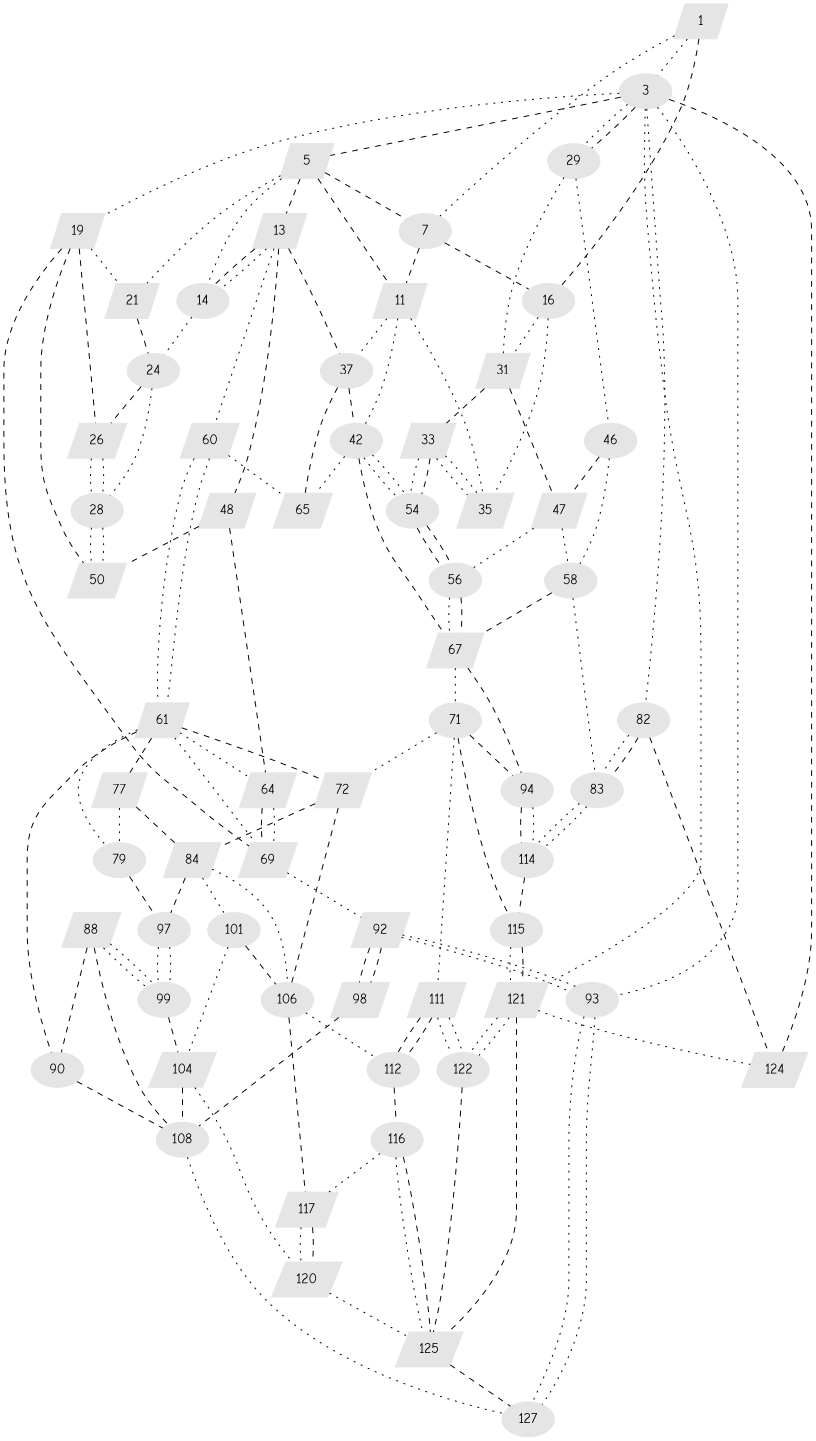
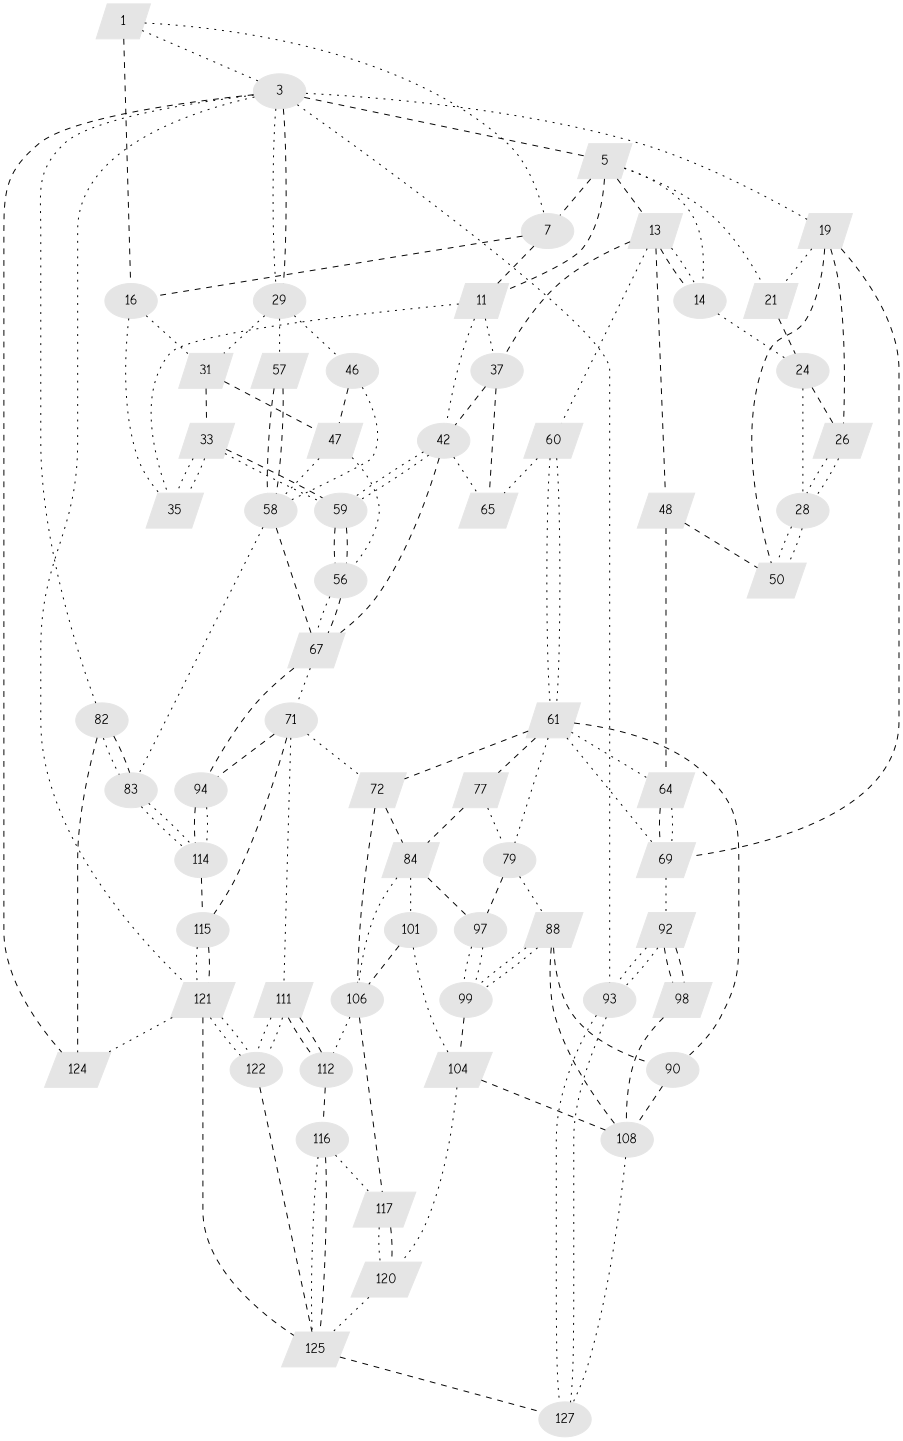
none -> (280, 371)
(413, 511) -> (341, 511)
none -> (531, 894)
